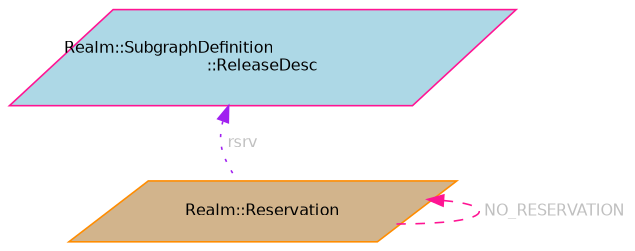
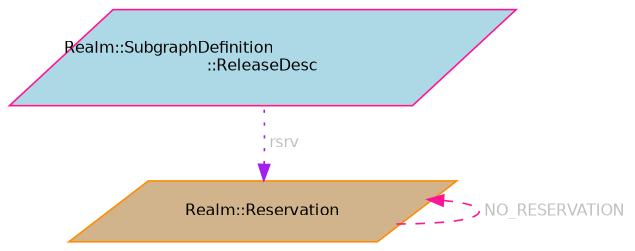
(223, 153) -> (264, 135)
